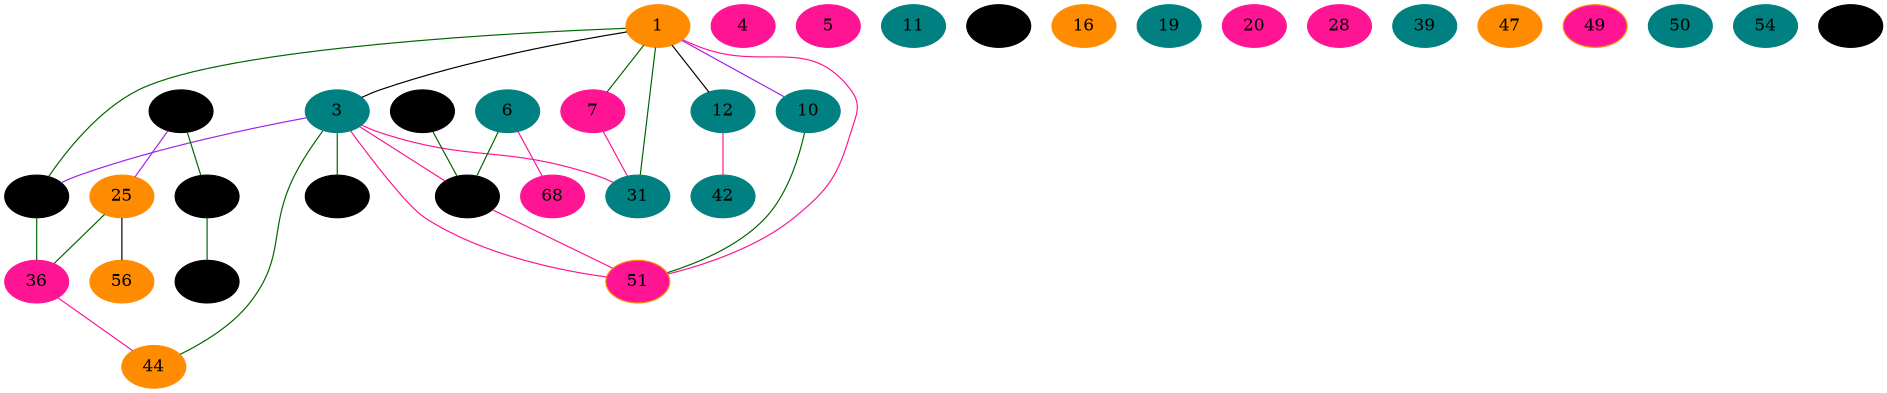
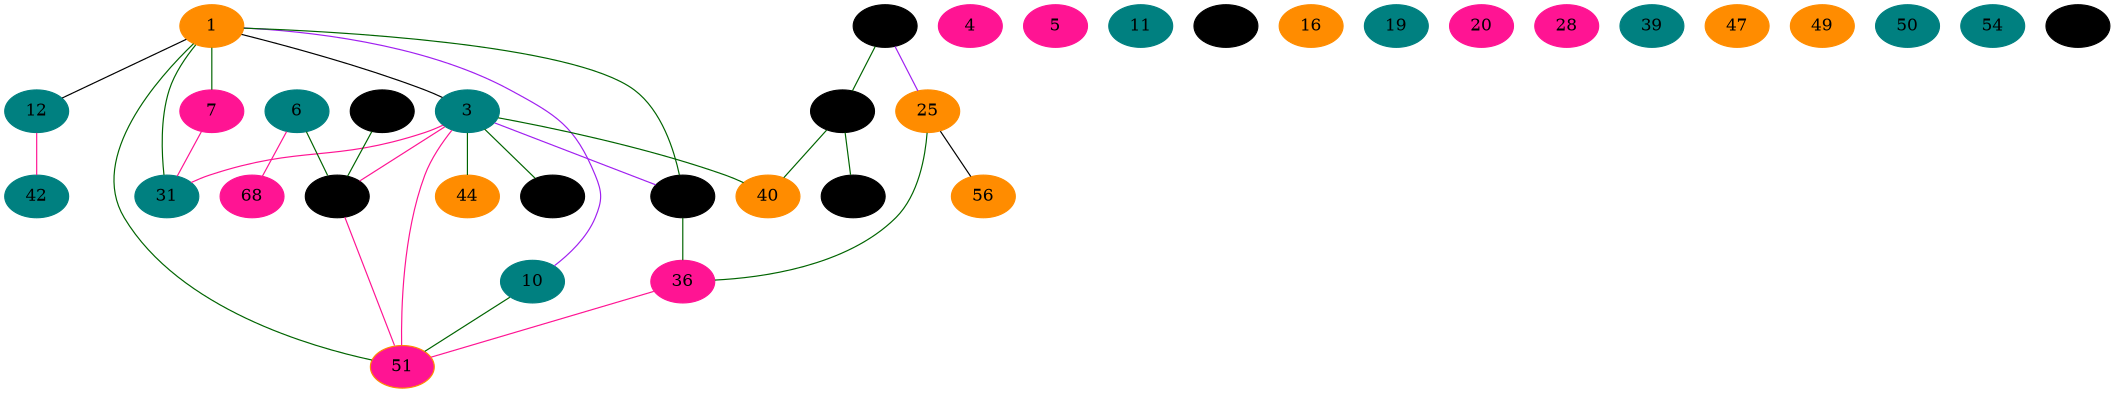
(1595, 26) -> (1822, 26)
(848, 141) -> (153, 254)
none -> (768, 196)
(95, 324) -> (542, 324)
